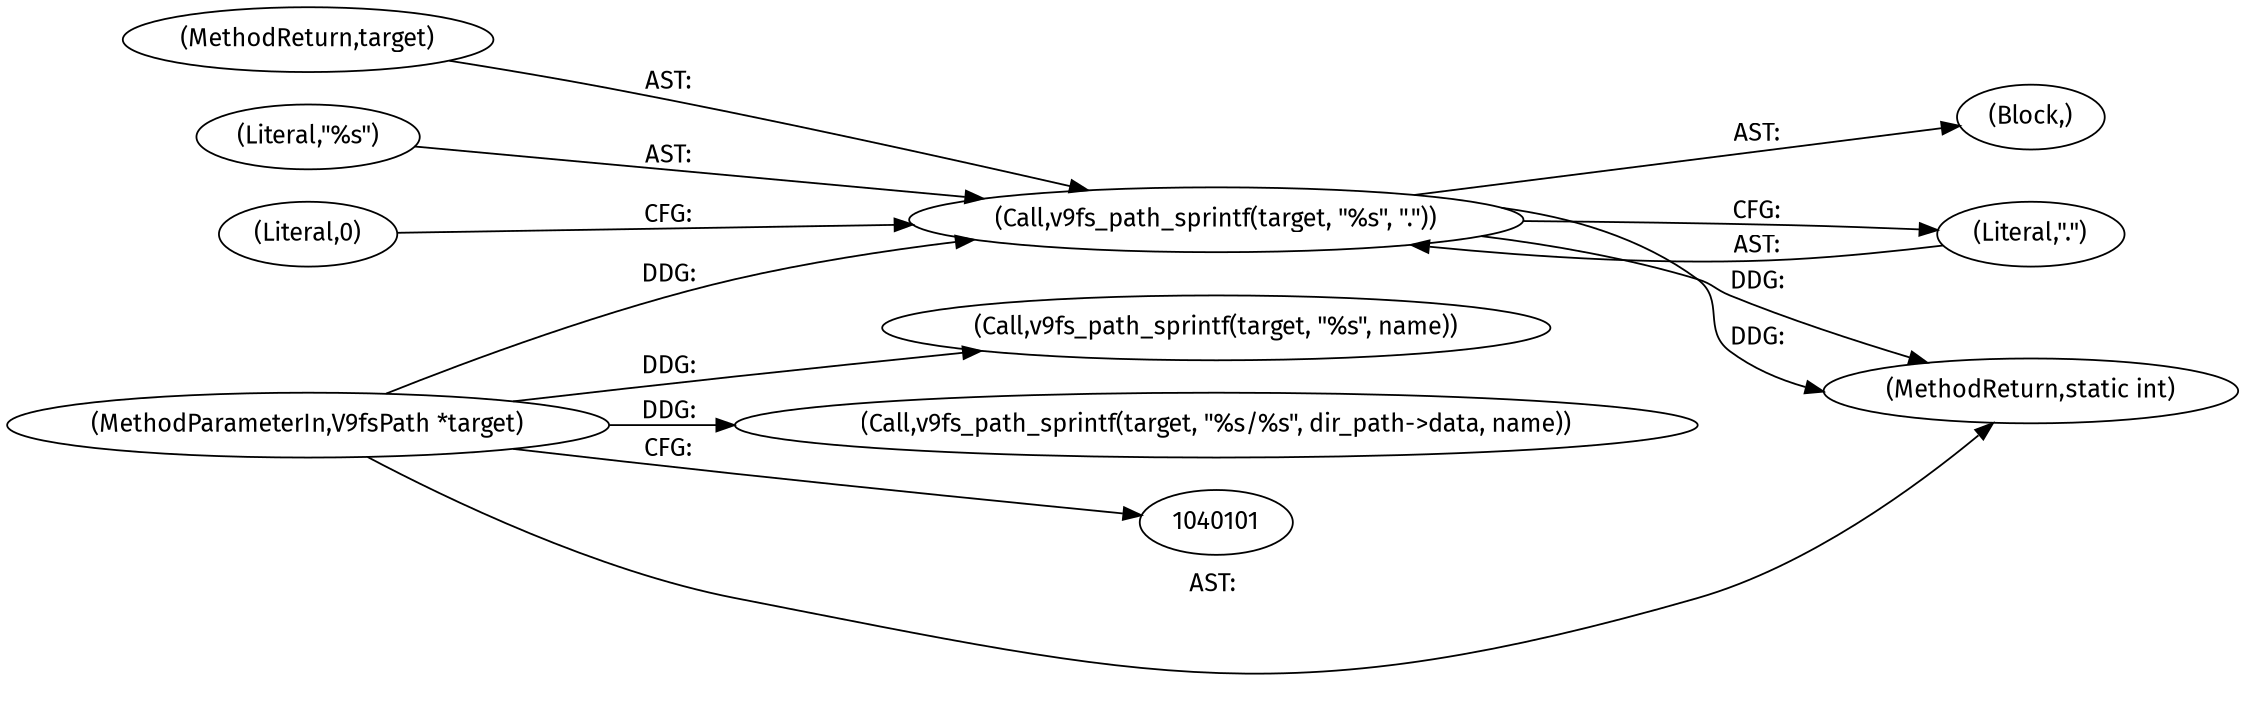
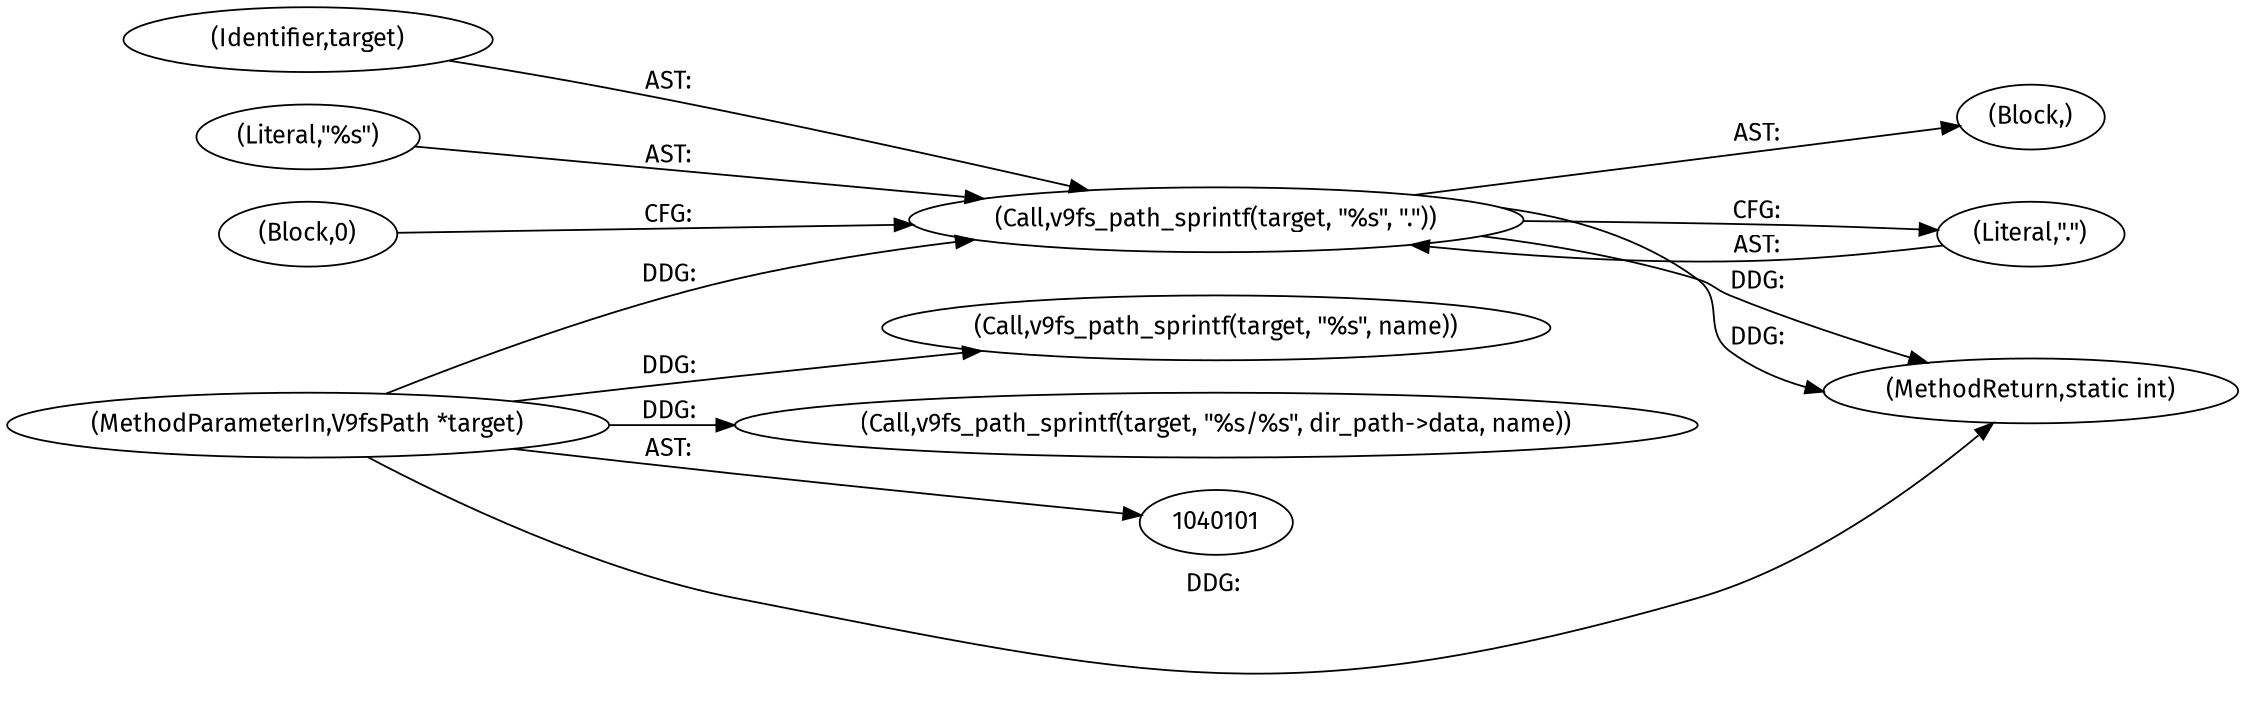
(308, 40) -> (308, 40)
(308, 234) -> (308, 234)
(672, 449) -> (672, 449)
(1216, 585) -> (1216, 585)
